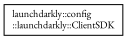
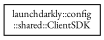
(63, 20) -> (52, 20)
